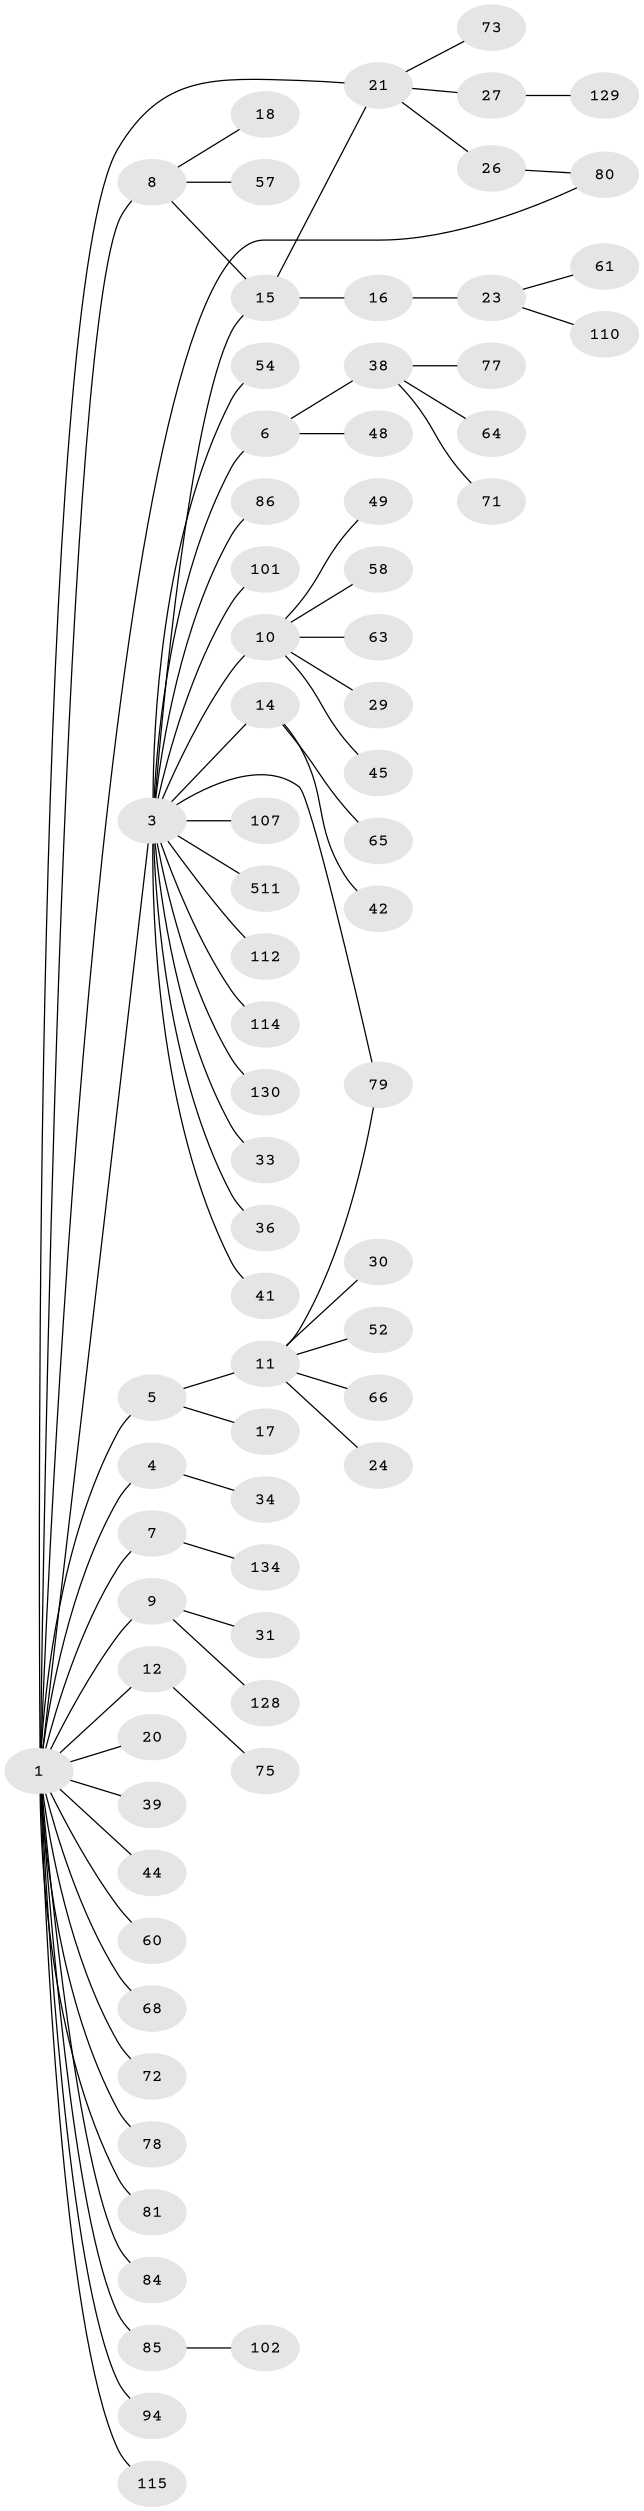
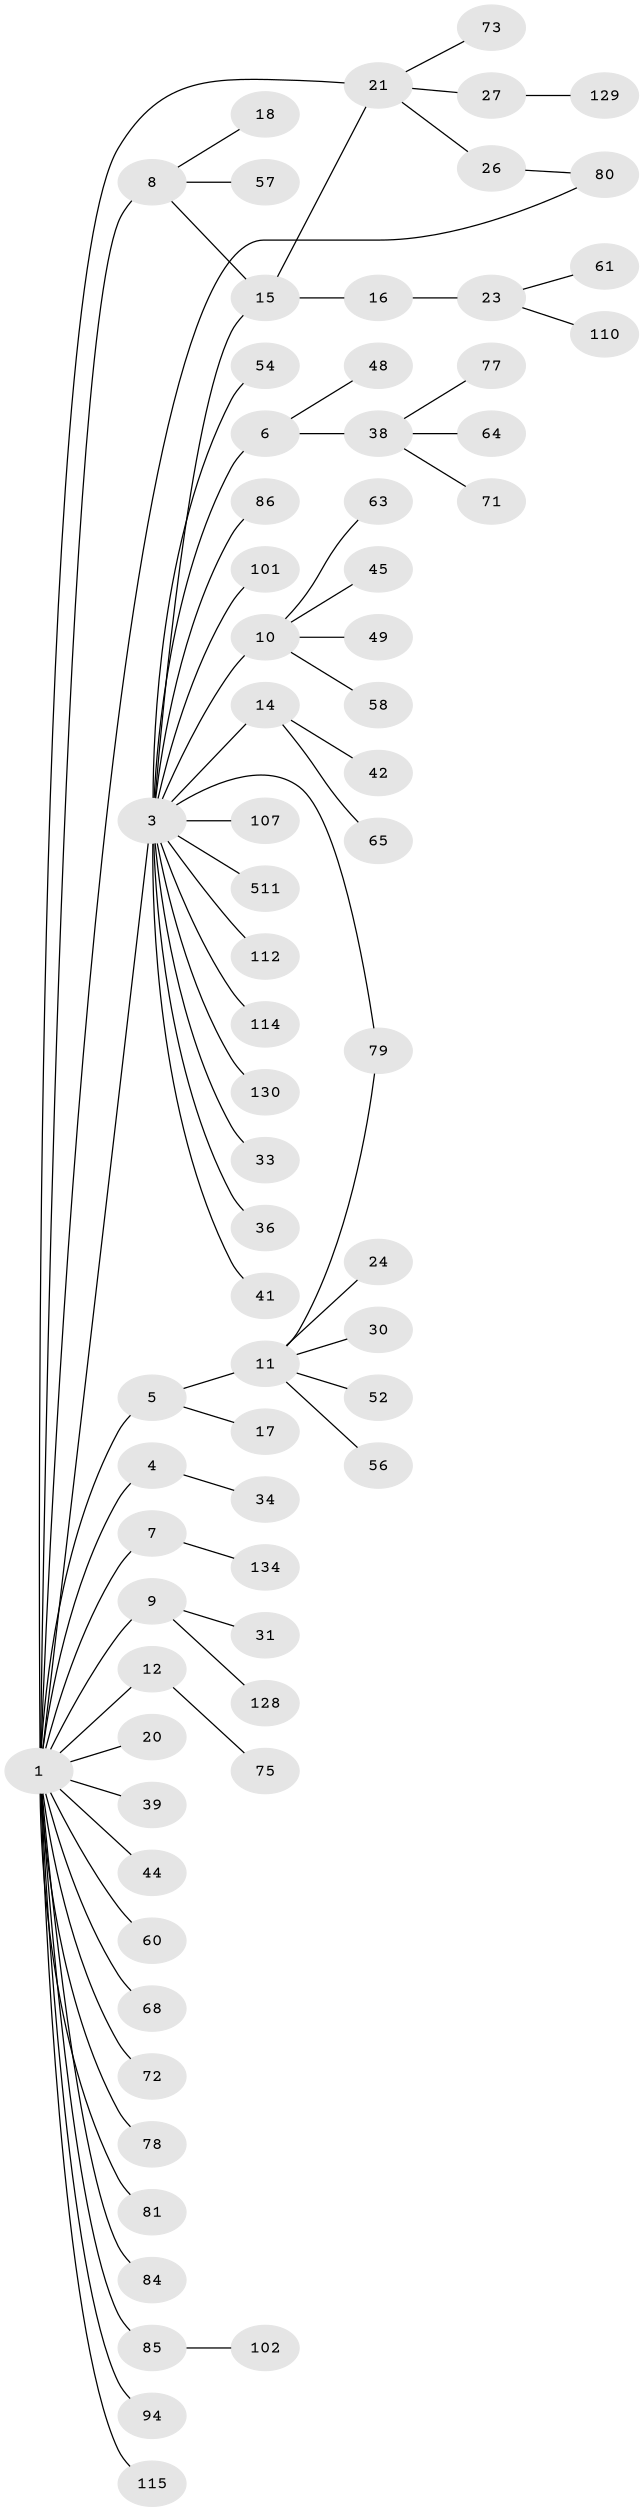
(378, 705) -> none
(378, 1398) -> (378, 1466)
